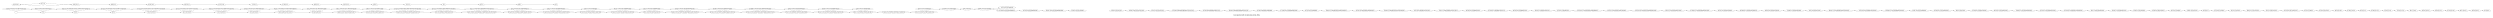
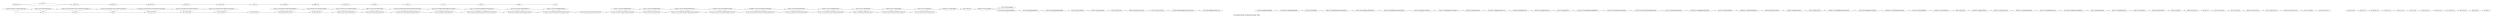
(254, 9) -> none
(591, 9) -> none
none -> (894, 9)
none -> (1098, 11)
(1239, 11) -> none
(2338, 11) -> none
